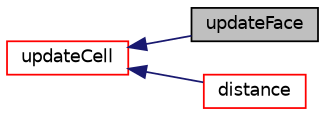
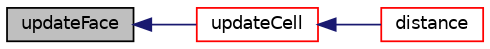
(169, 40) -> (174, 25)
